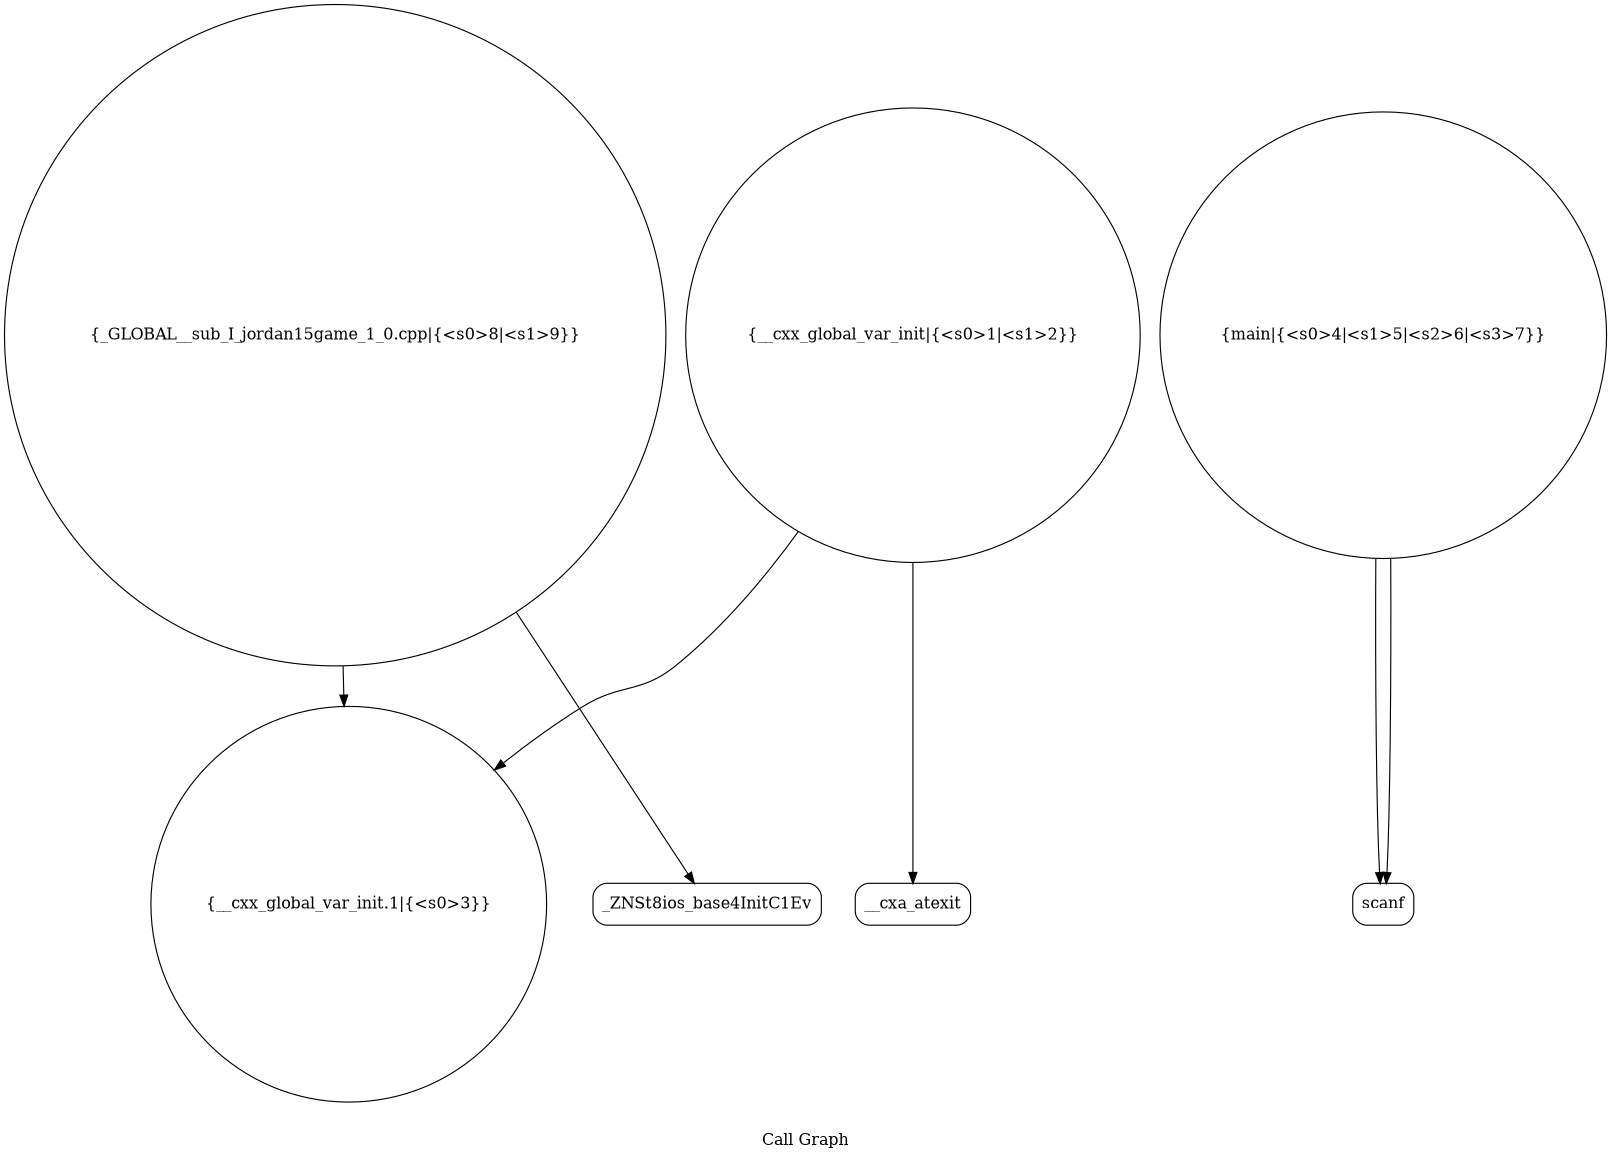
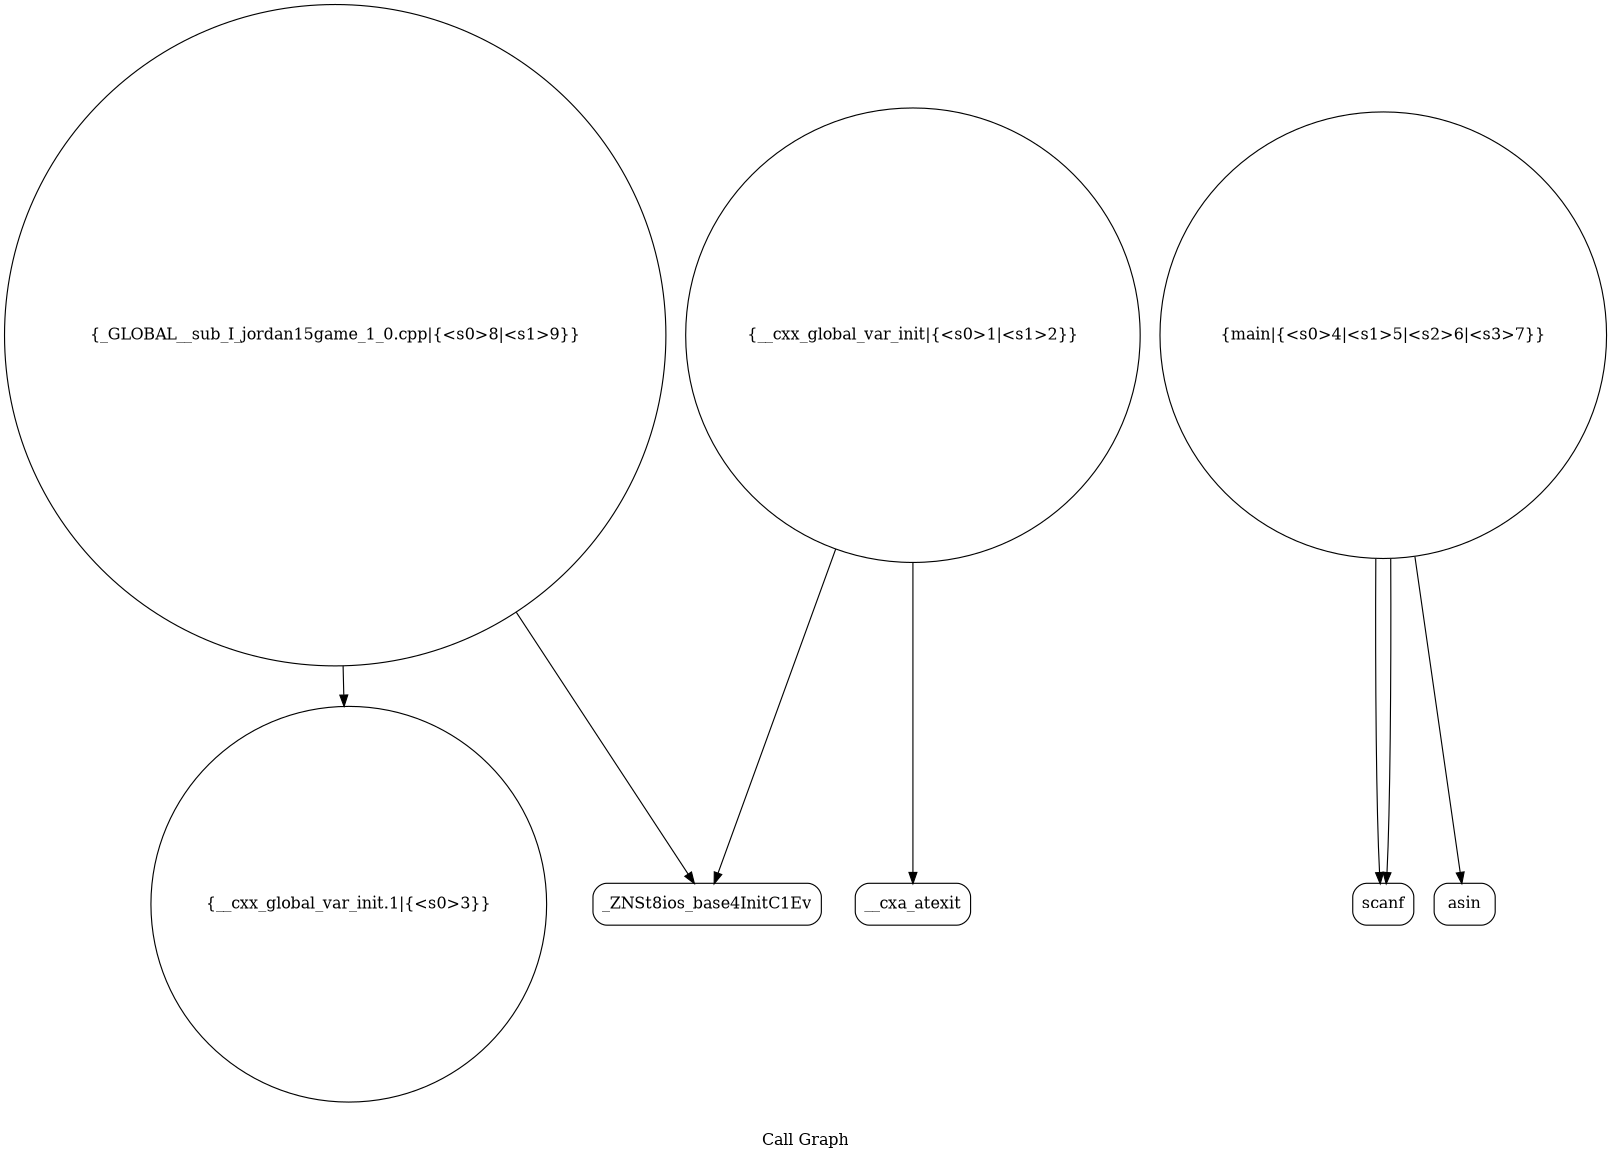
(669, 671) -> (777, 711)
none -> (1465, 904)
